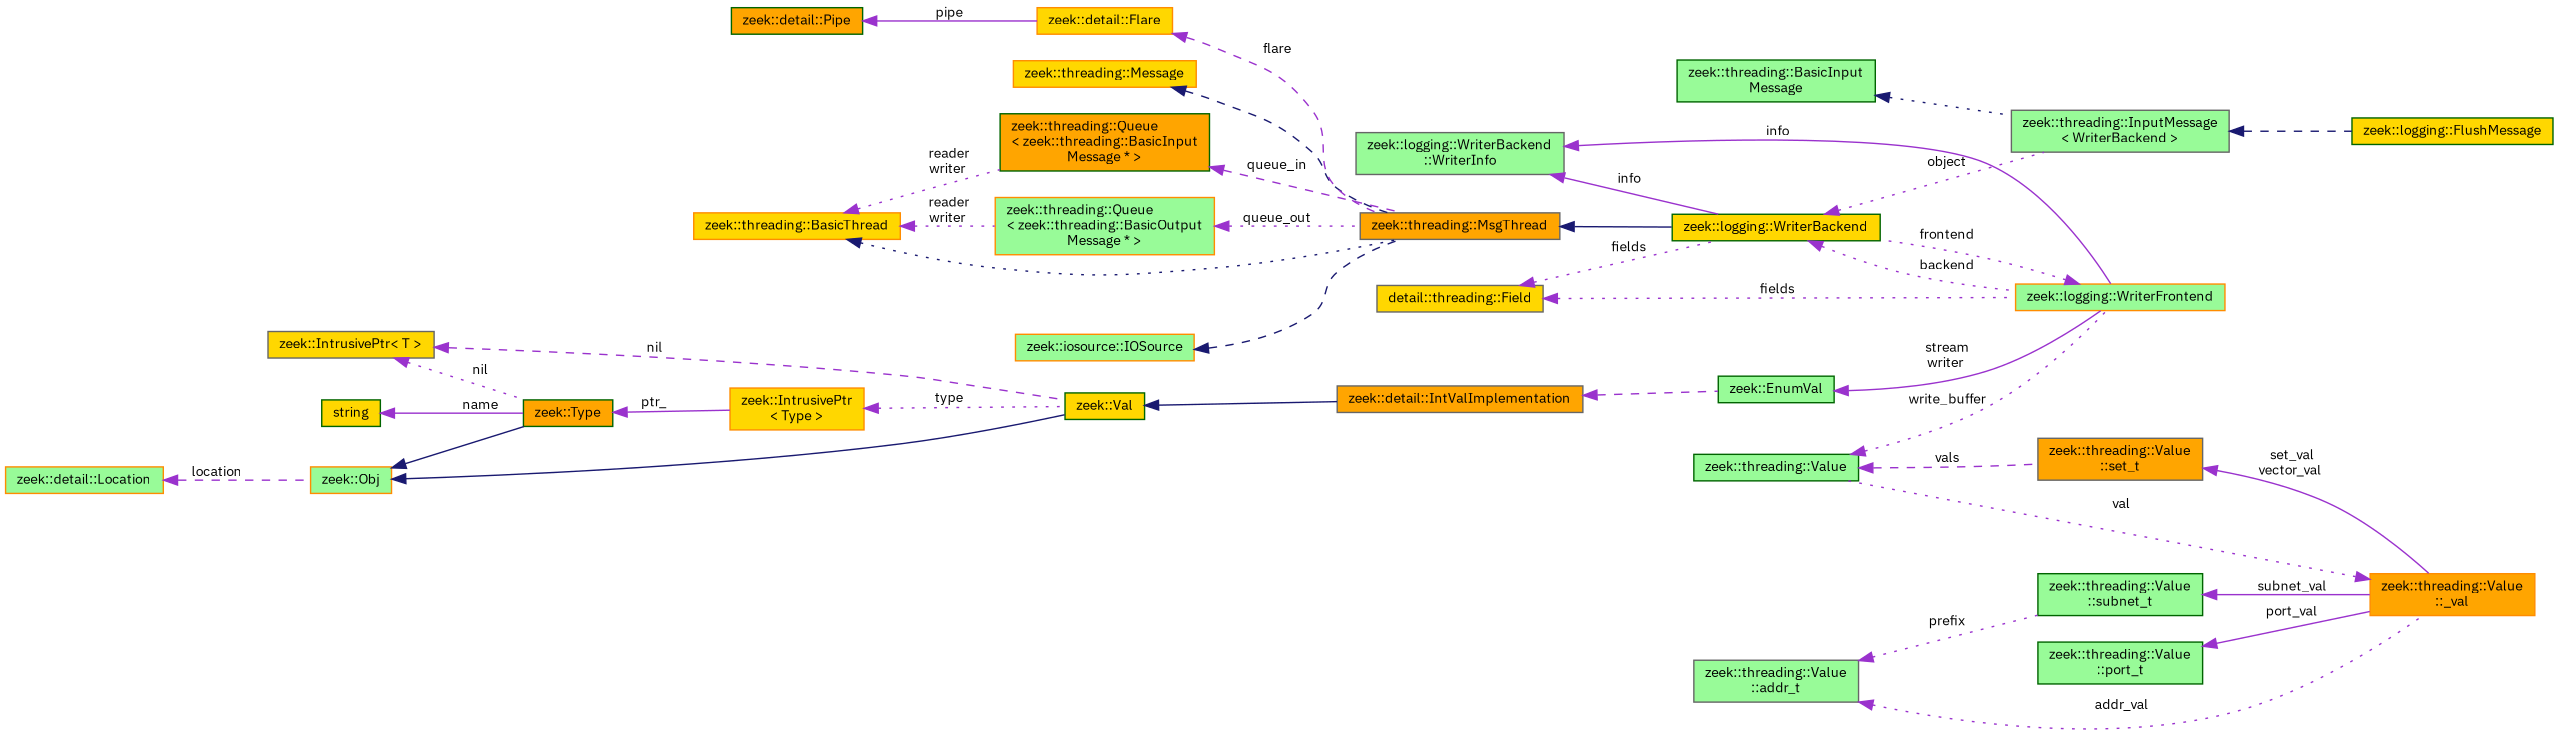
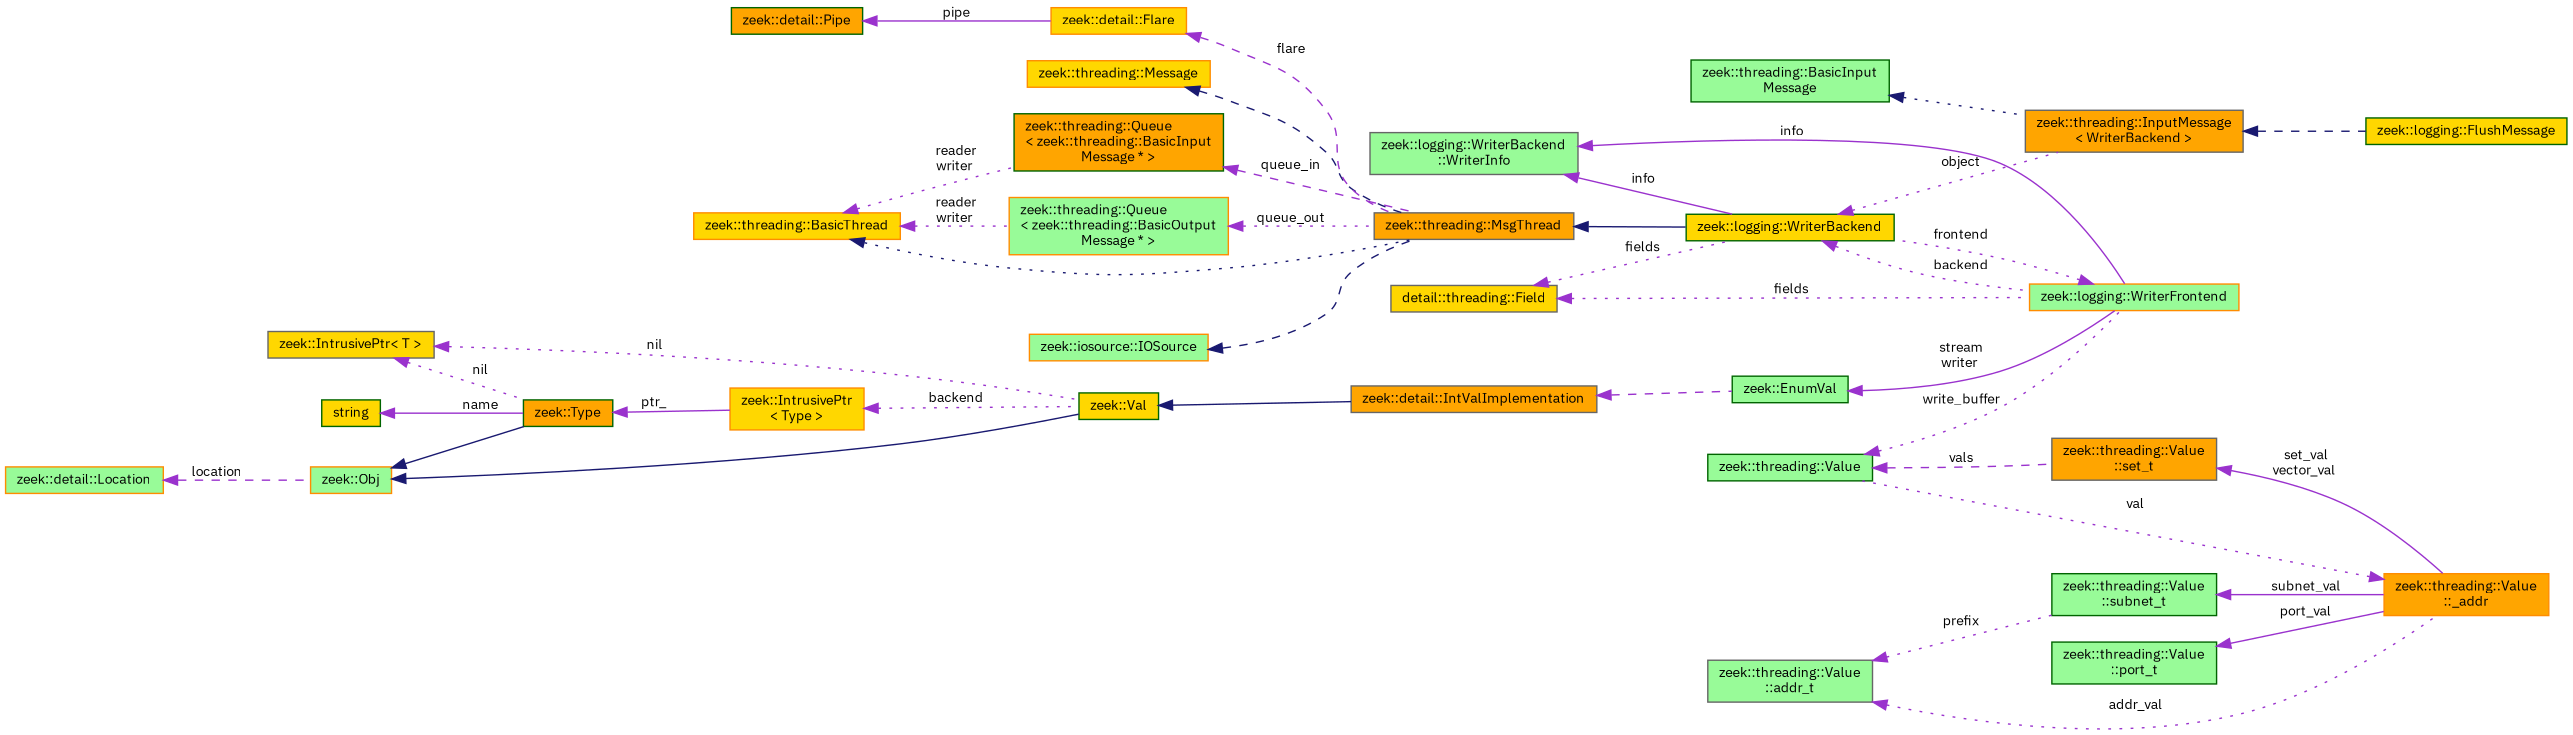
(2120, 131) -> (2134, 131)
(758, 364) -> (765, 363)
(948, 399) -> (955, 399)
(2452, 595) -> (2466, 595)
